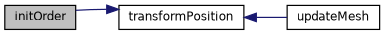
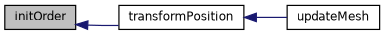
(91, 10) -> (103, 25)
